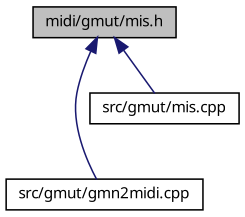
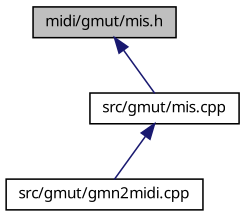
(76, 116) -> (130, 158)
